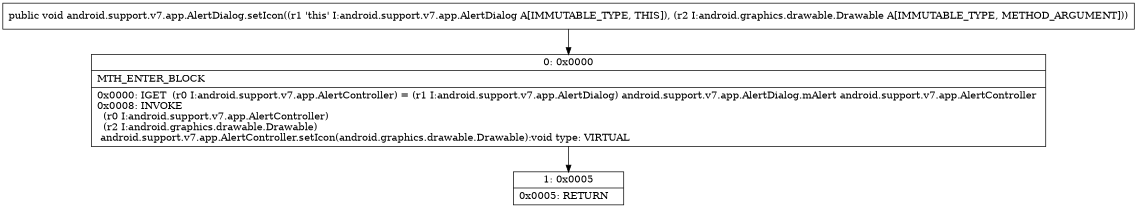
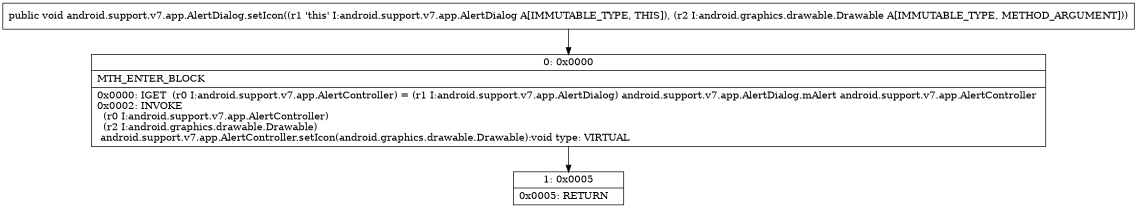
(143, 106) -> (143, 106)
